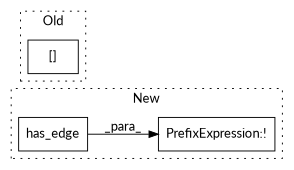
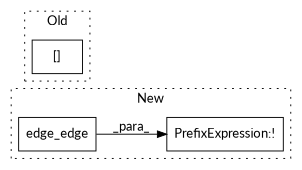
(53, 134) -> (57, 134)
